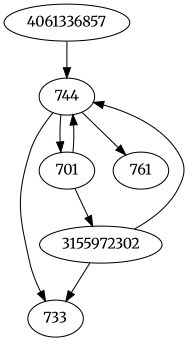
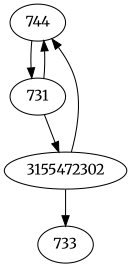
(67, 23) -> none
(67, 171) -> (38, 97)
(141, 171) -> none
(21, 200) -> none
(101, 245) -> (66, 171)
